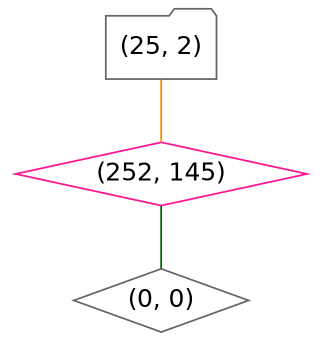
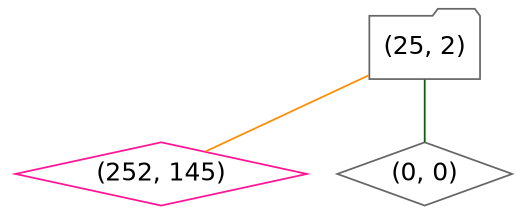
(161, 237) -> (425, 111)
